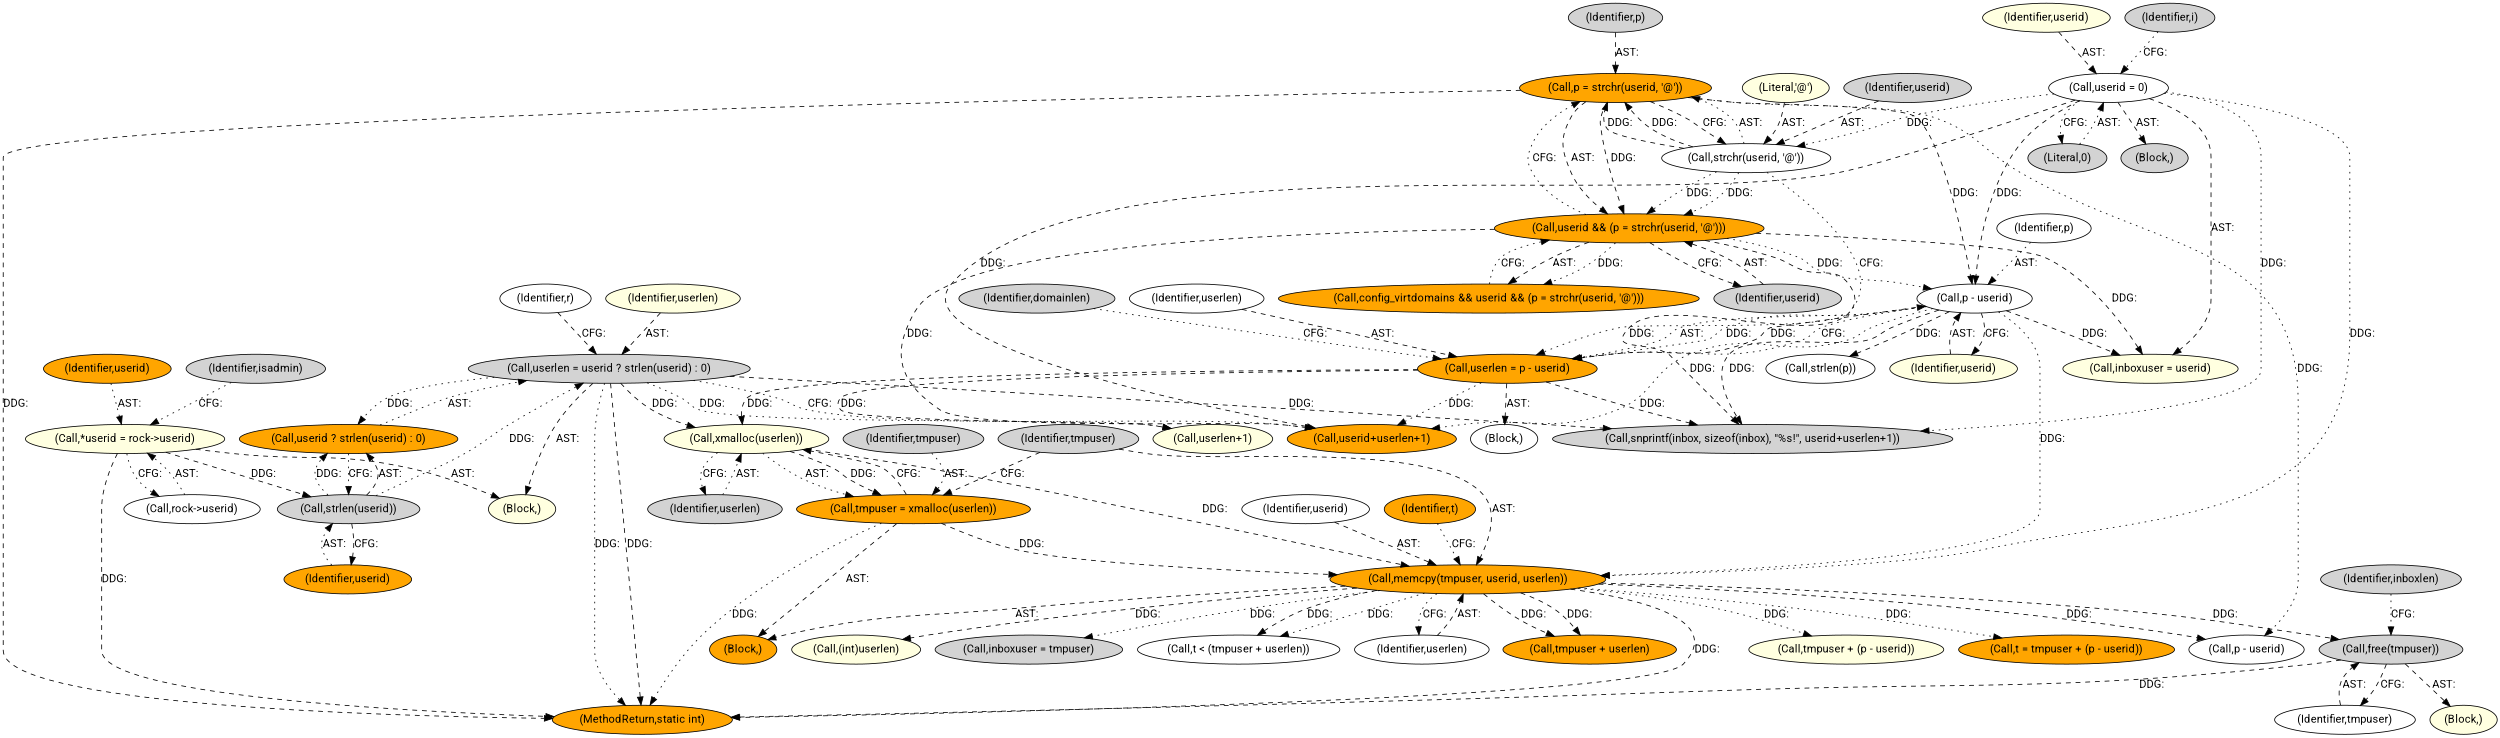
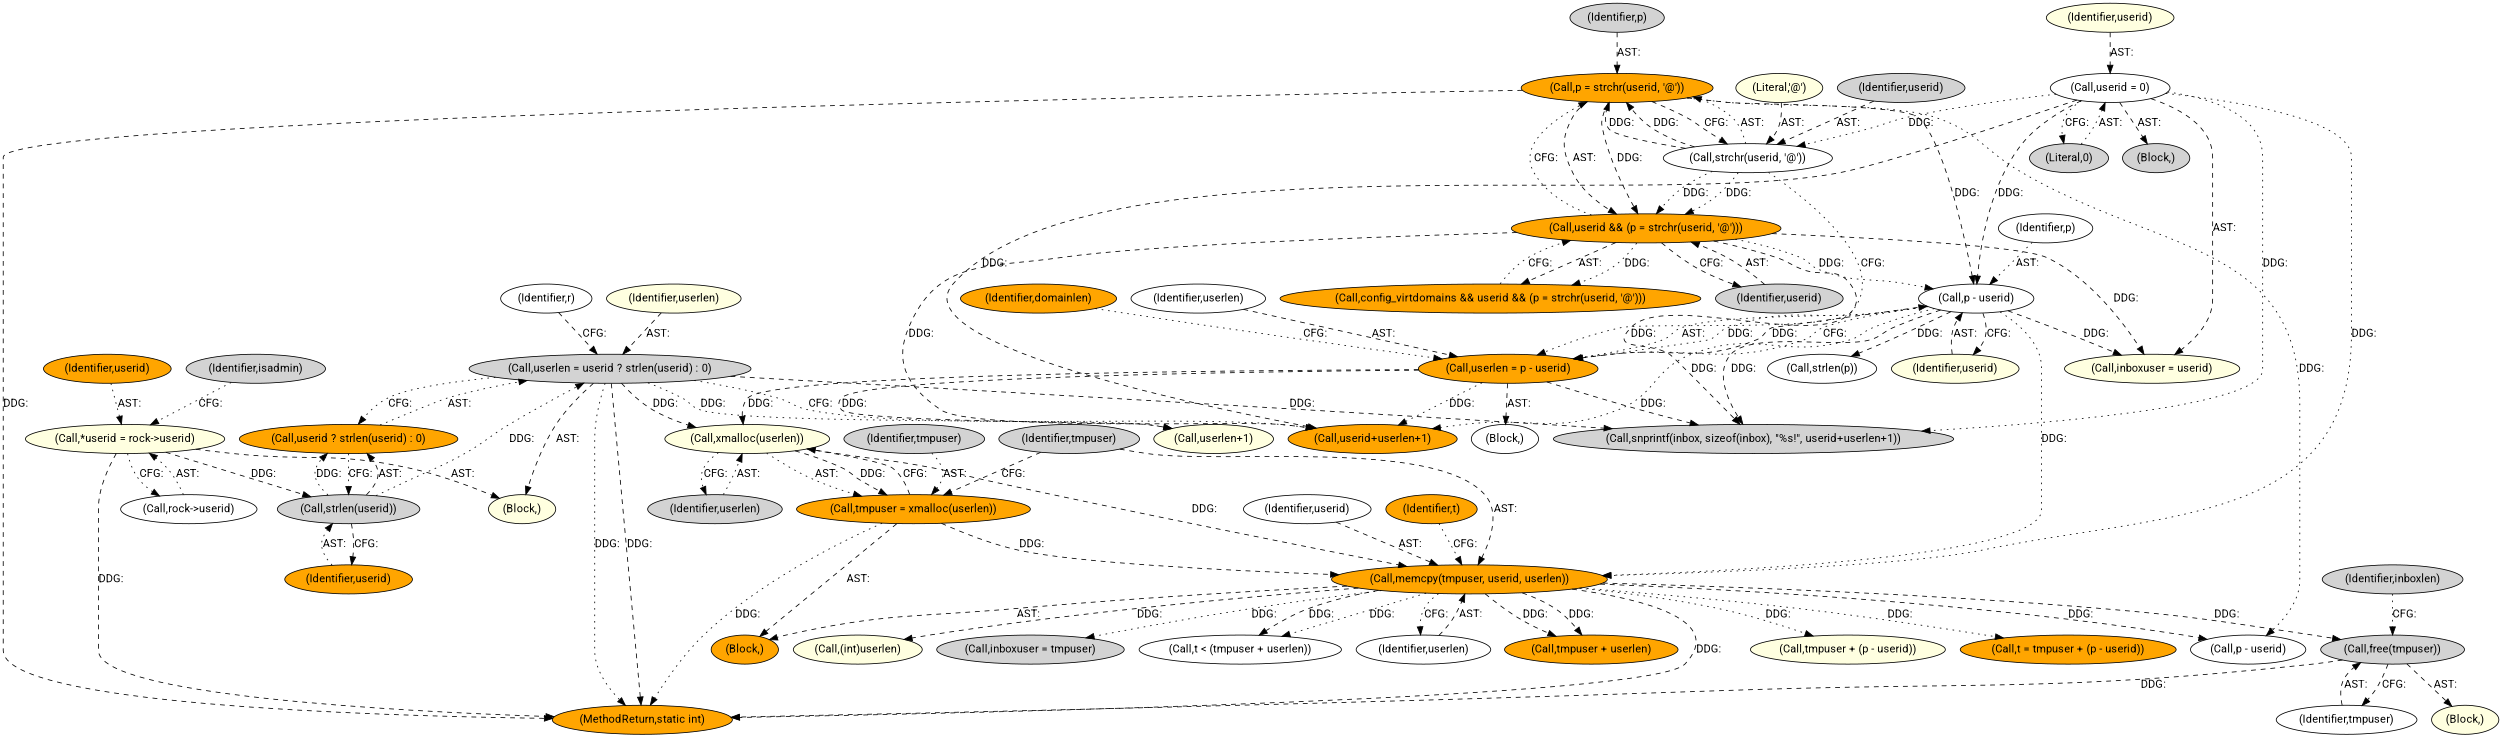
(2170, 18) -> none
(1037, 299) -> (1039, 299)
(402, 404) -> (402, 404)
